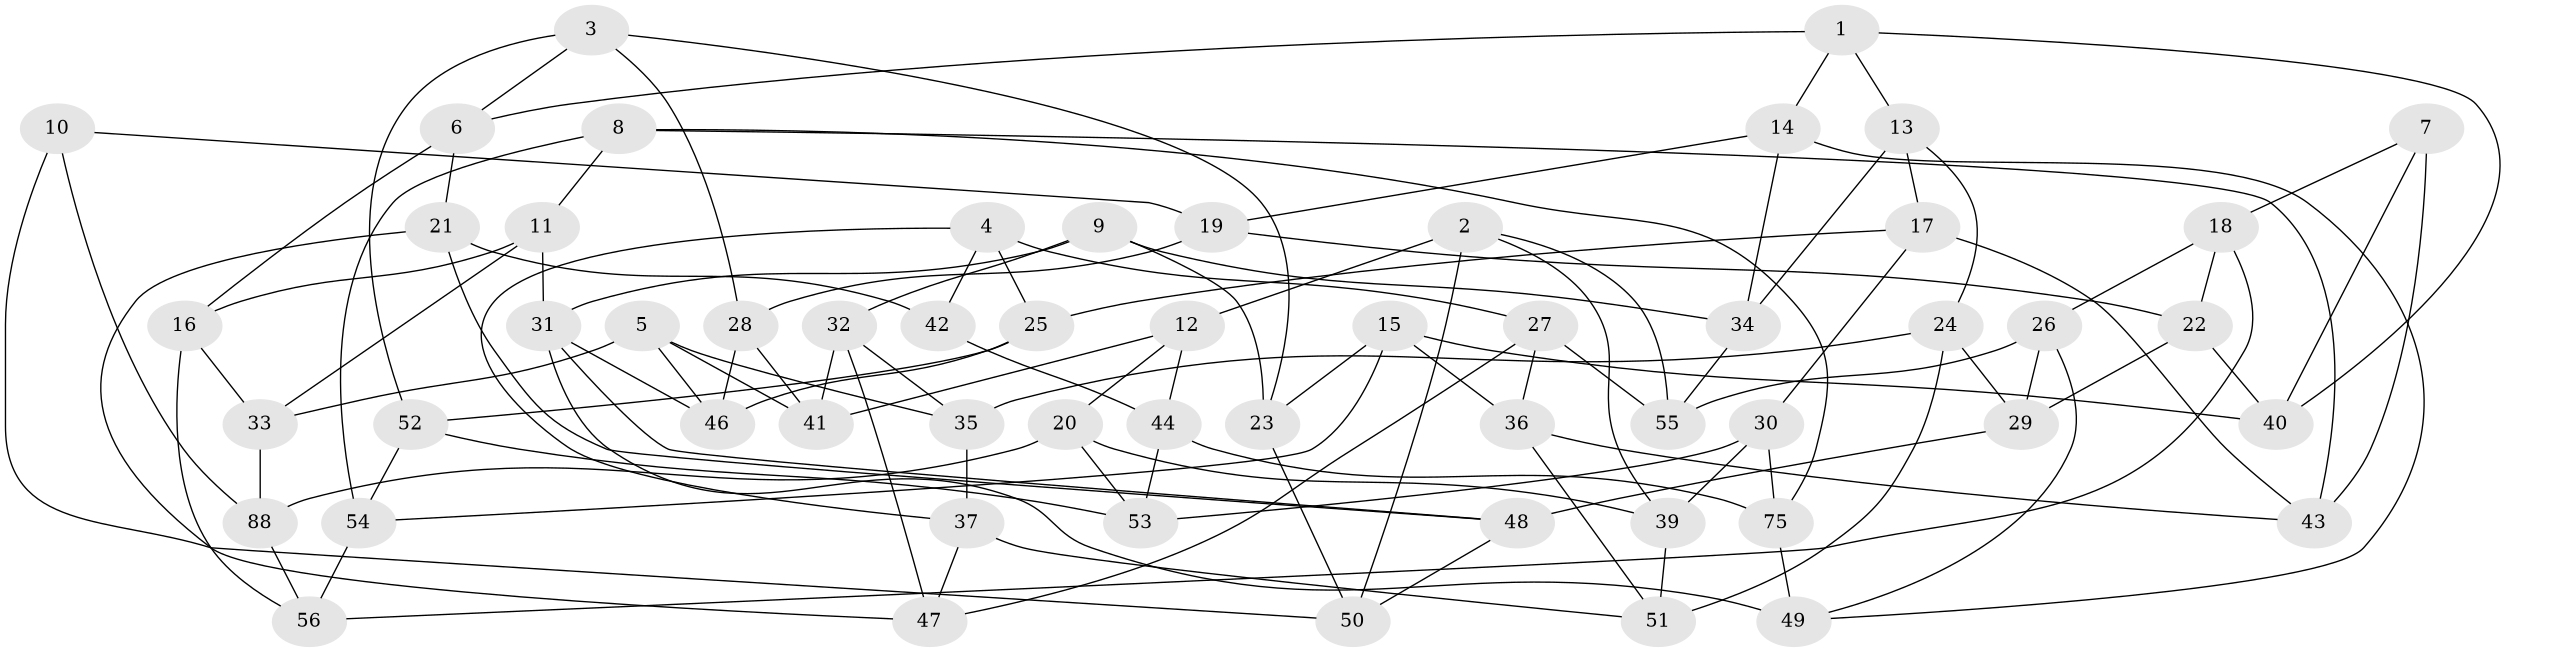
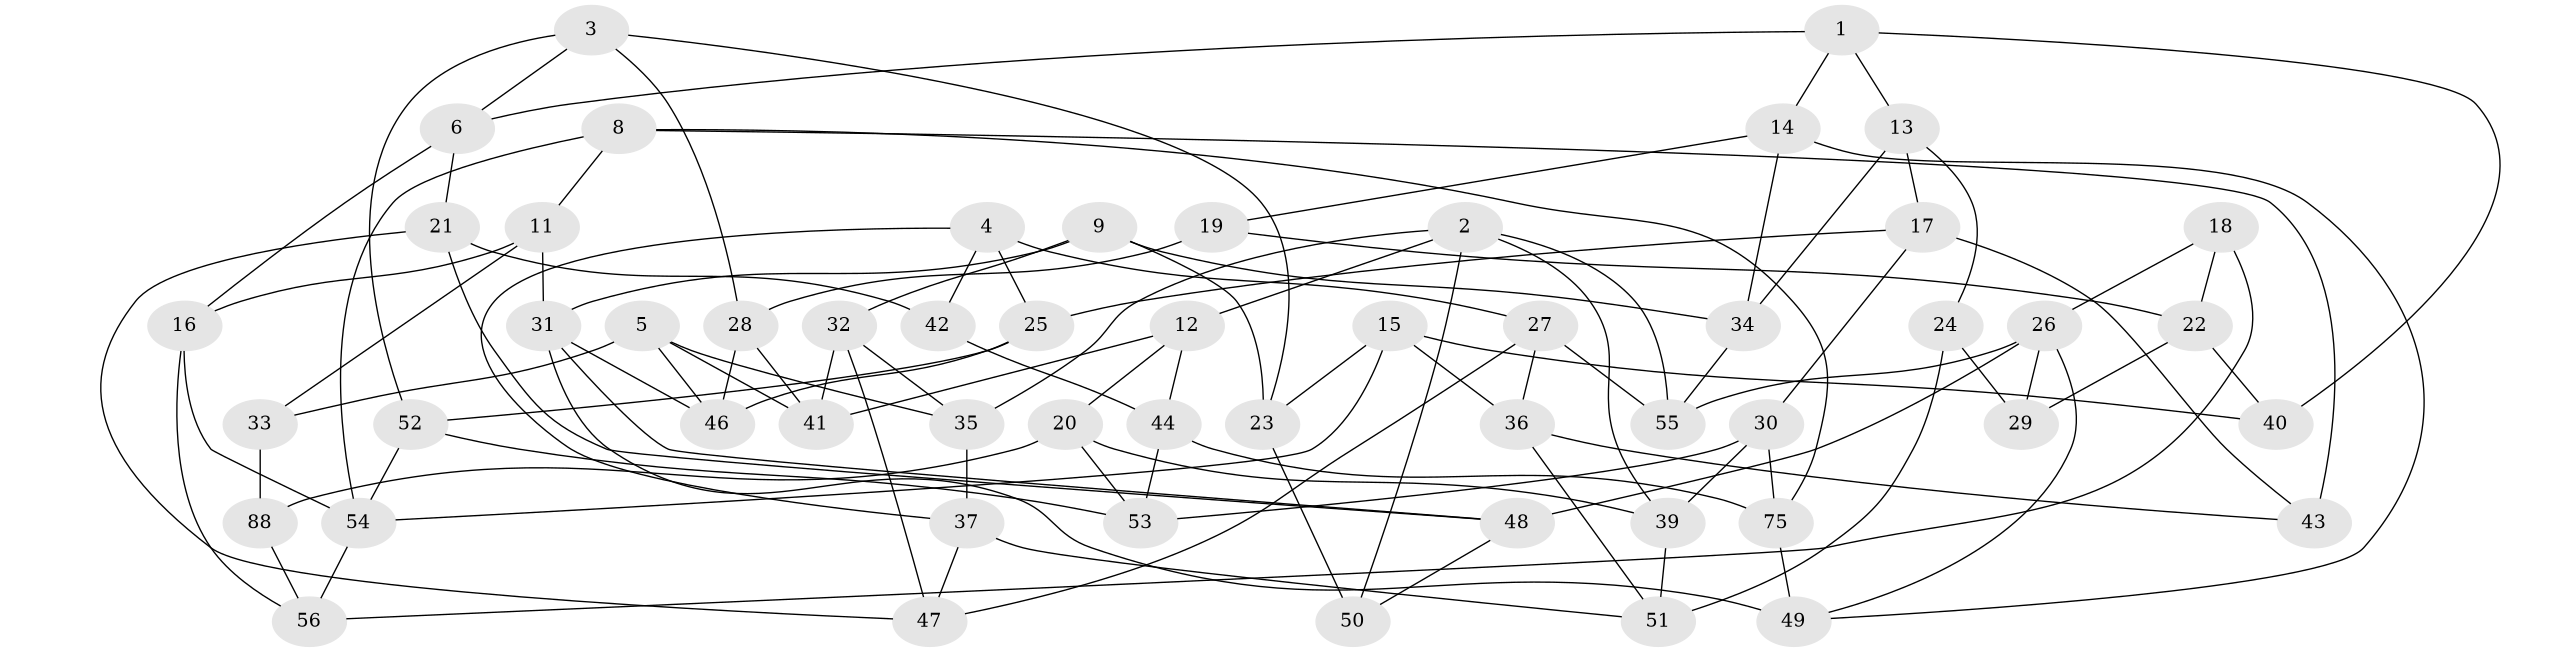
(58, 129) -> none
(2427, 129) -> none
(1451, 358) -> (1171, 286)
(223, 375) -> (224, 456)
(1801, 464) -> (1795, 455)
